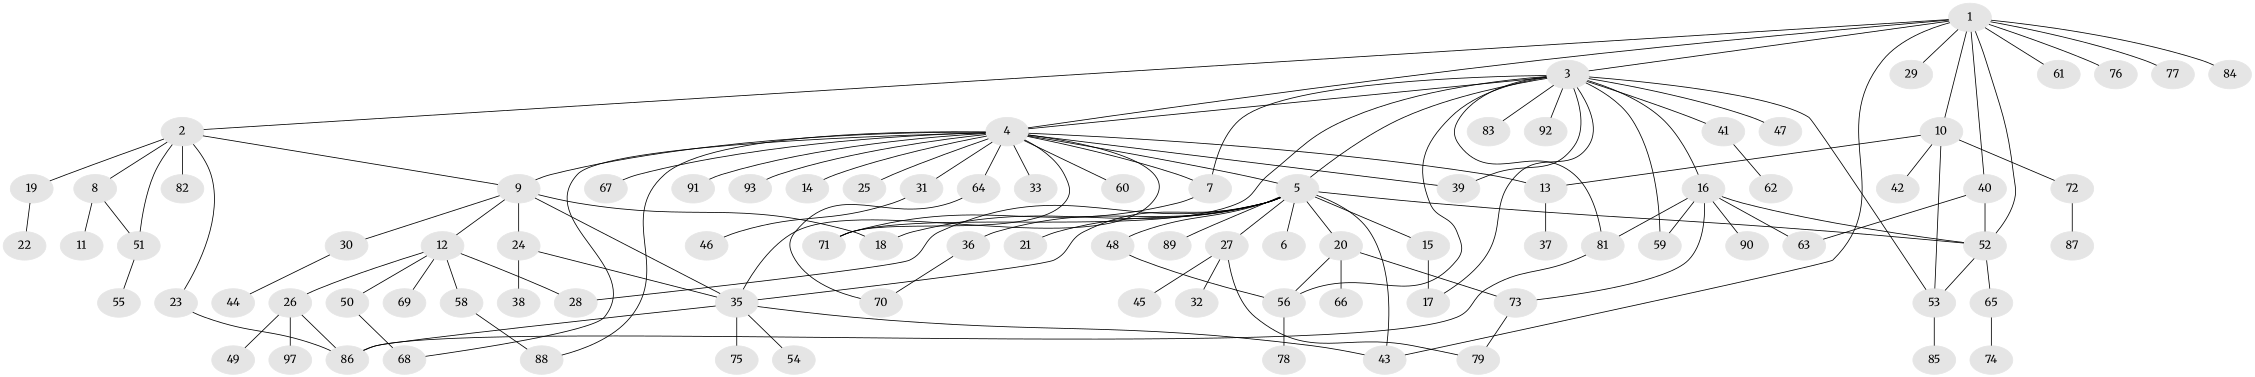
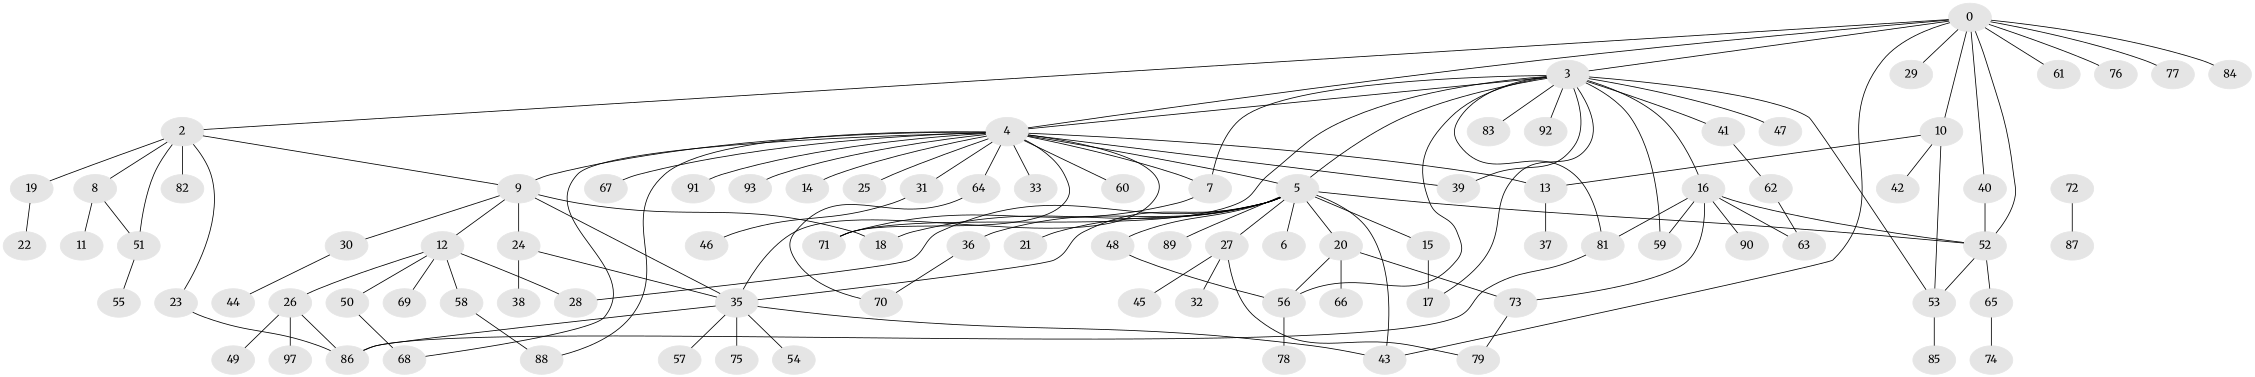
(1970, 17) -> (1970, 17)
(2007, 160) -> none
(1895, 217) -> (1788, 219)
none -> (680, 360)
